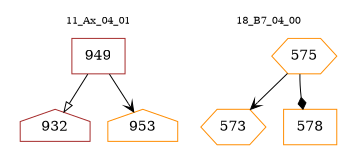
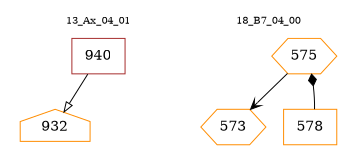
(98, 21) -> (98, 21)
(98, 56) -> (98, 56)
(300, 86) -> (314, 98)
(55, 127) -> (55, 127)
(143, 127) -> none
